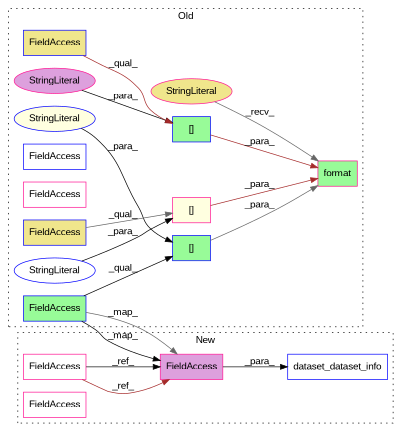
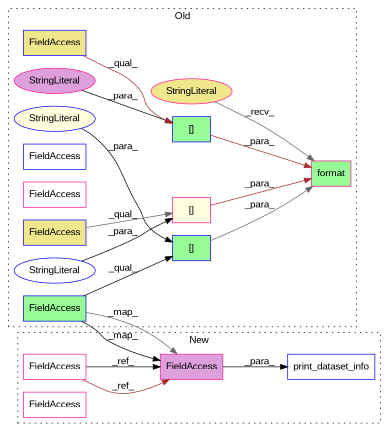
(338, 367) -> (331, 367)
